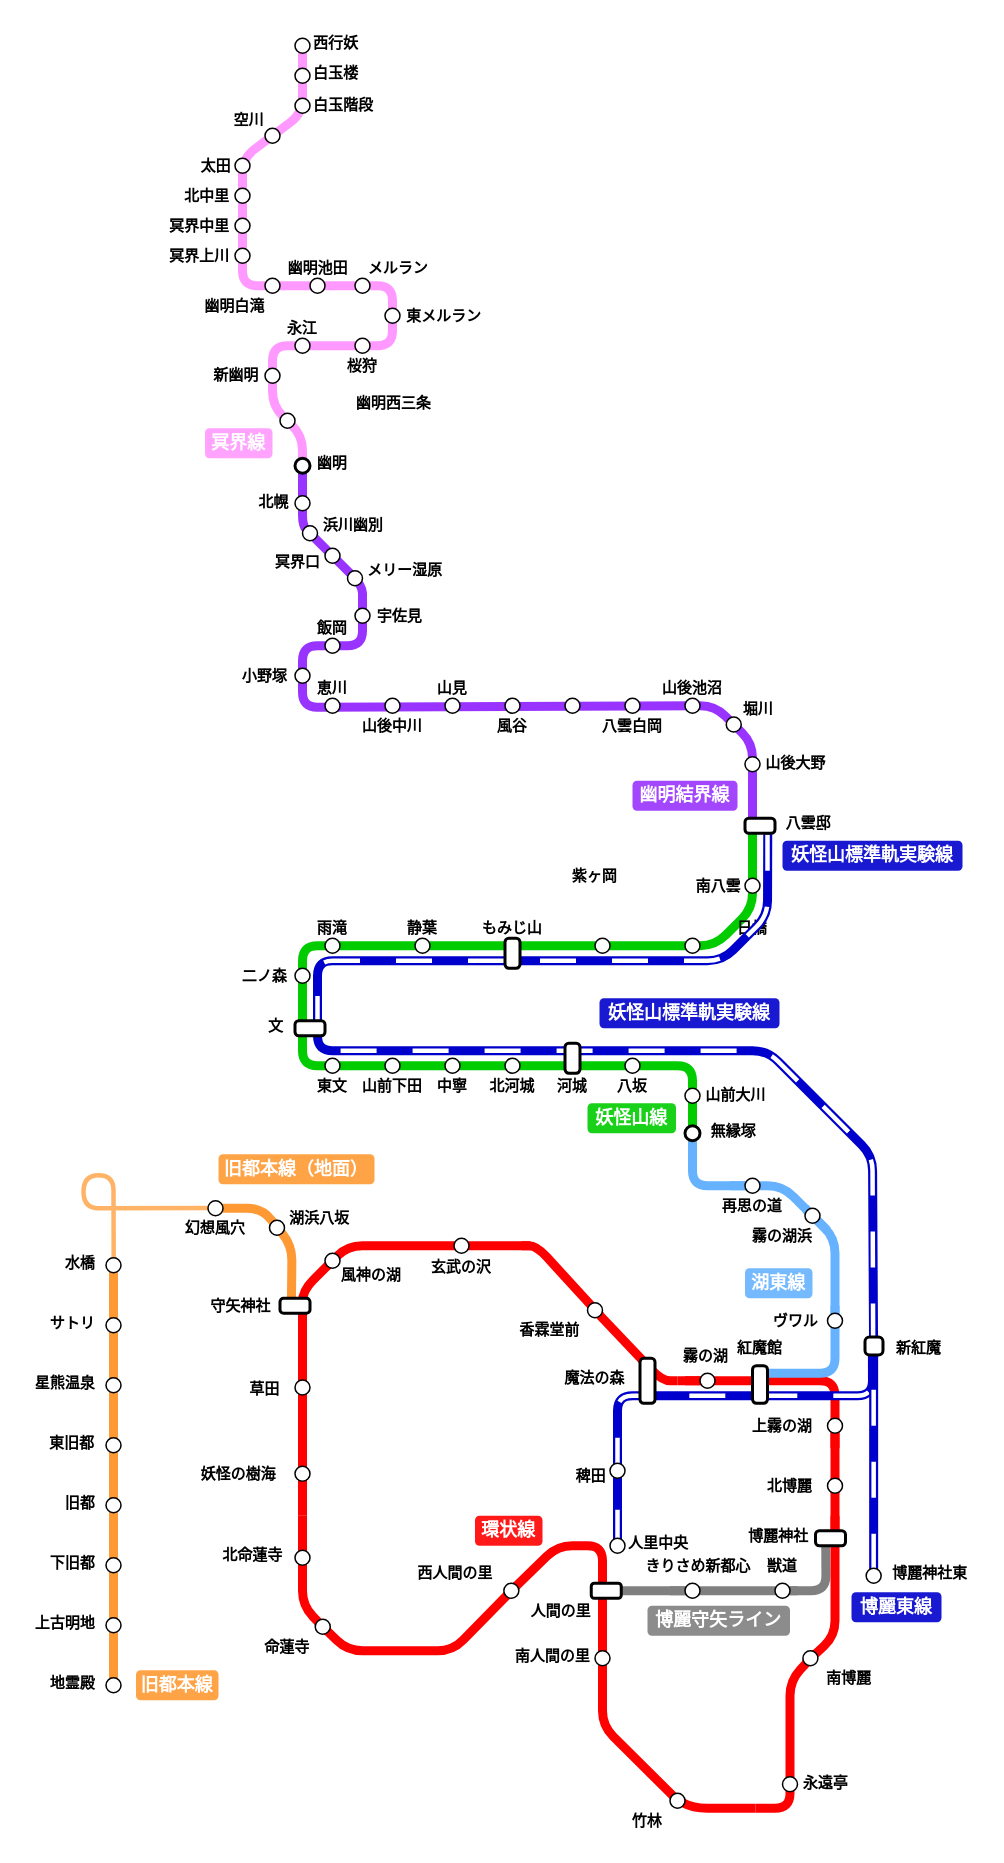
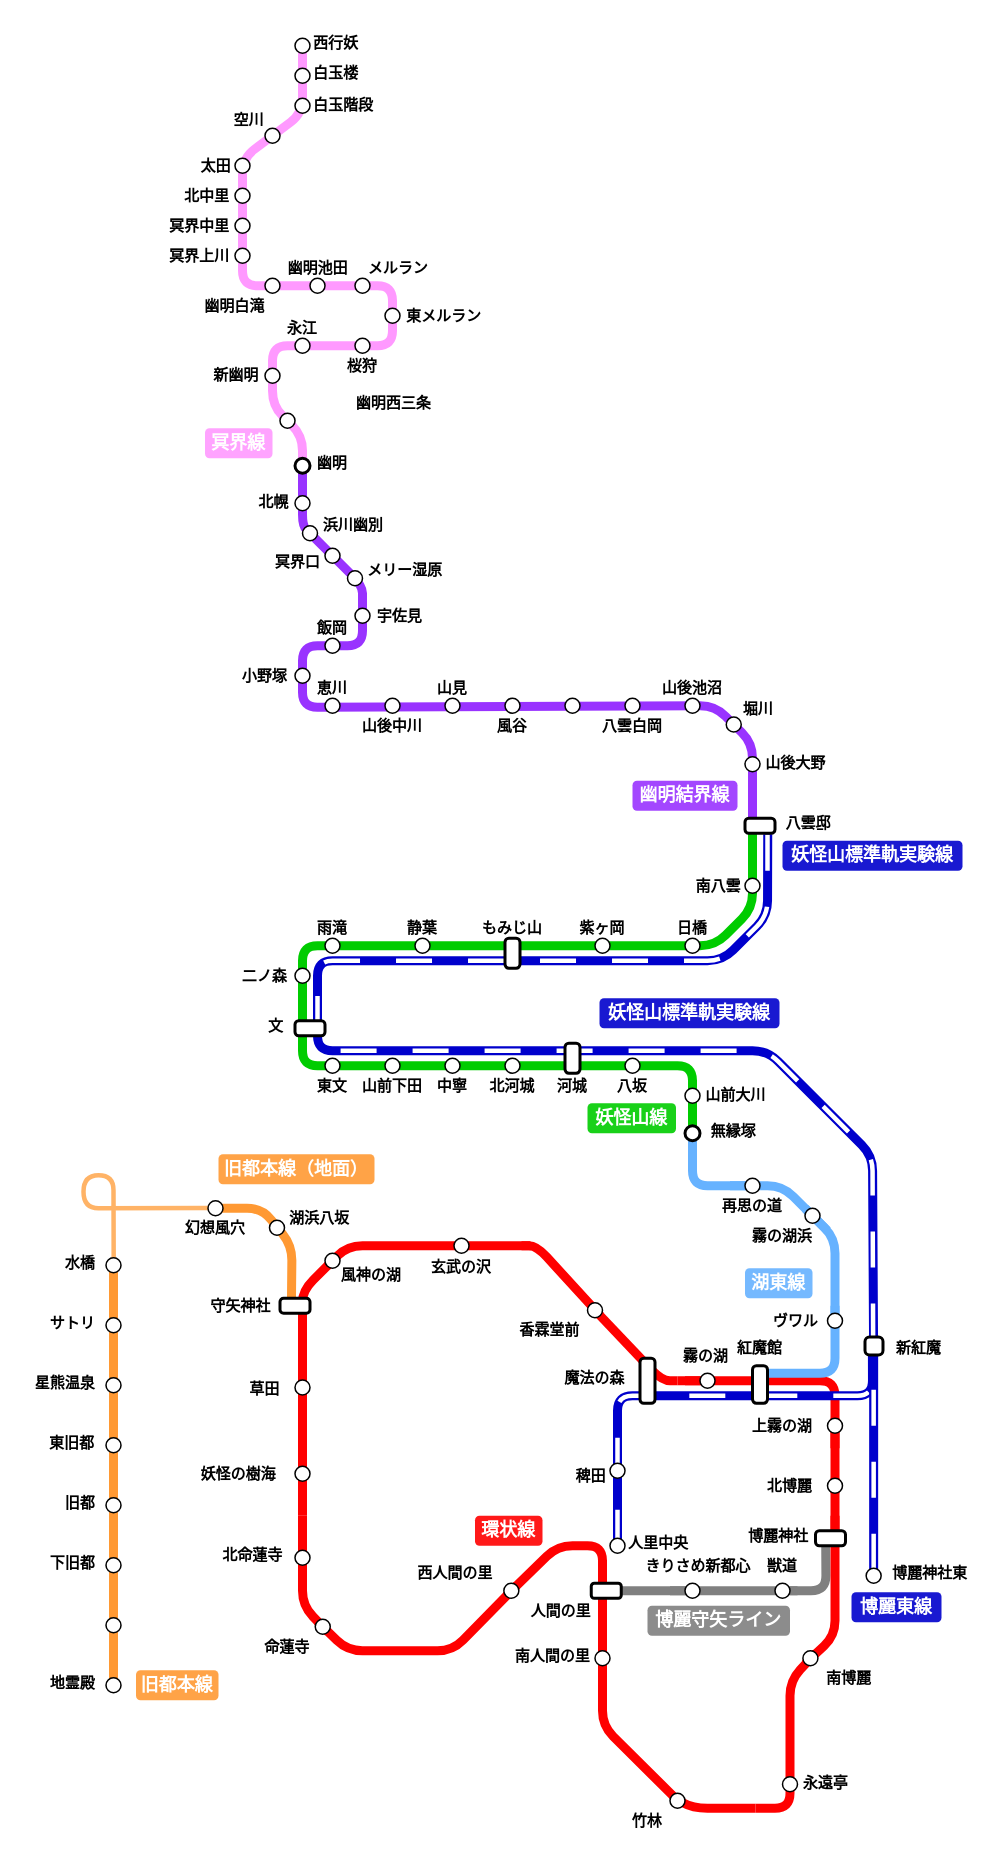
(595, 875) -> (602, 927)
(752, 927) -> (692, 927)
(65, 1622) -> none
